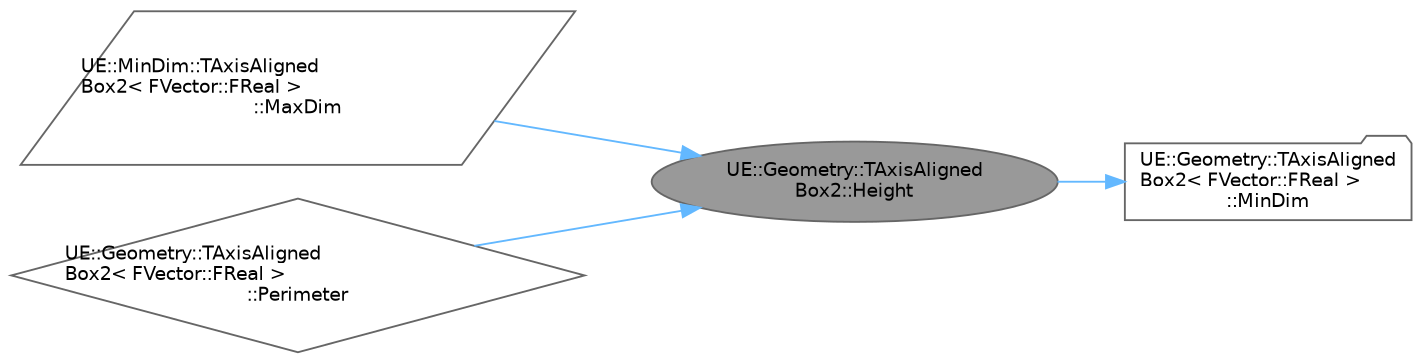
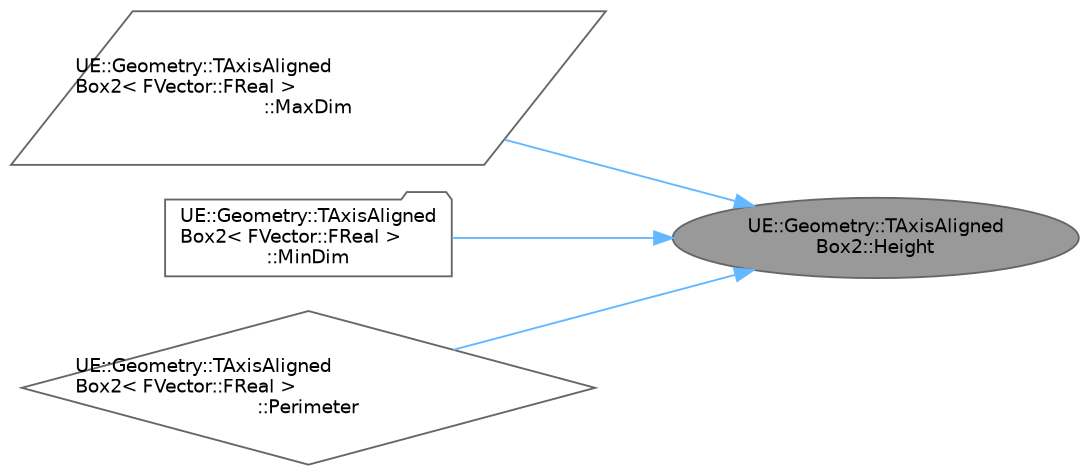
(298, 88) -> (308, 88)
(1082, 182) -> (553, 238)
